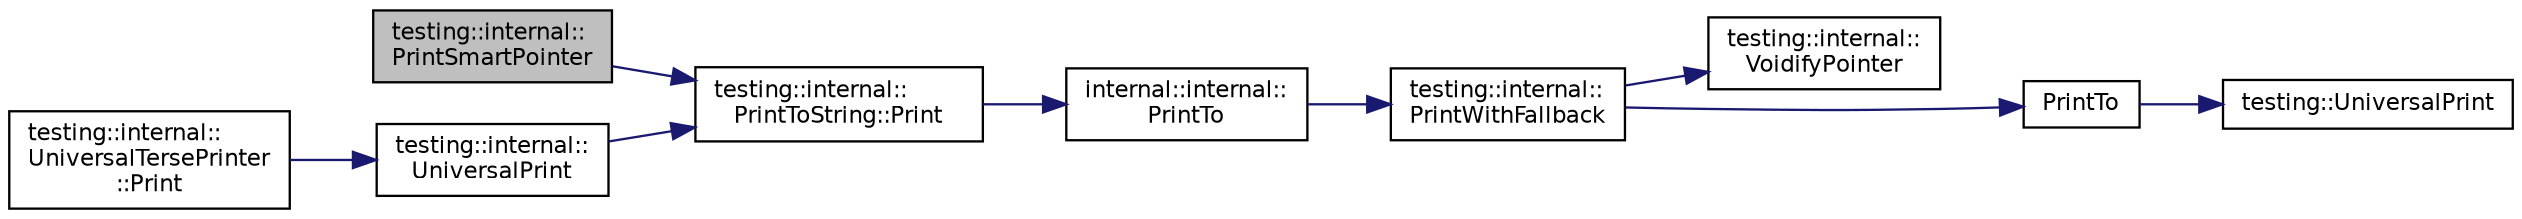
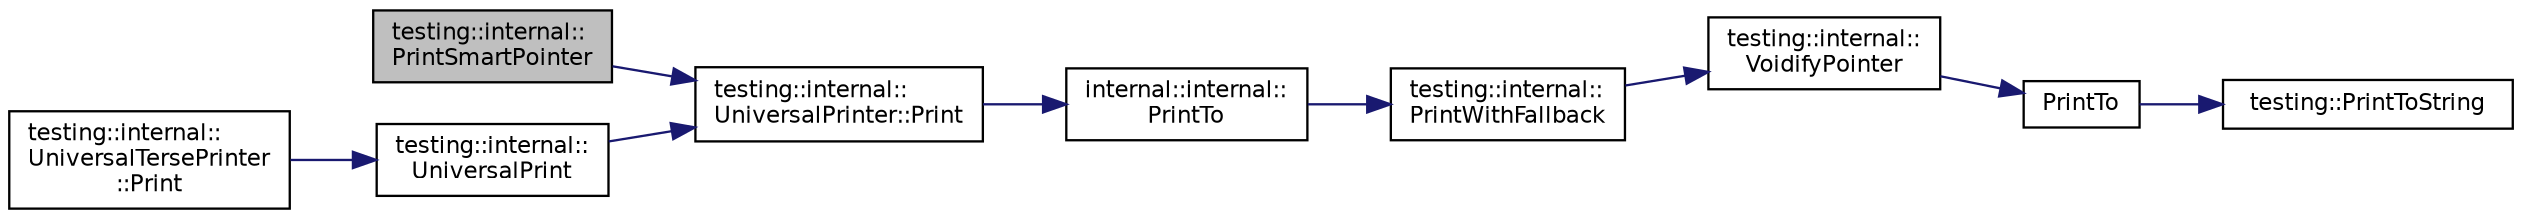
(839, 104) -> (839, 104)
(2368, 104) -> (2368, 104)
(1812, 110) -> (1970, 82)
